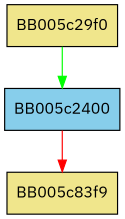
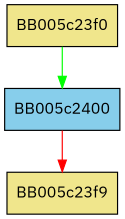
(62, 26) -> (62, 26)
(62, 193) -> (62, 193)
